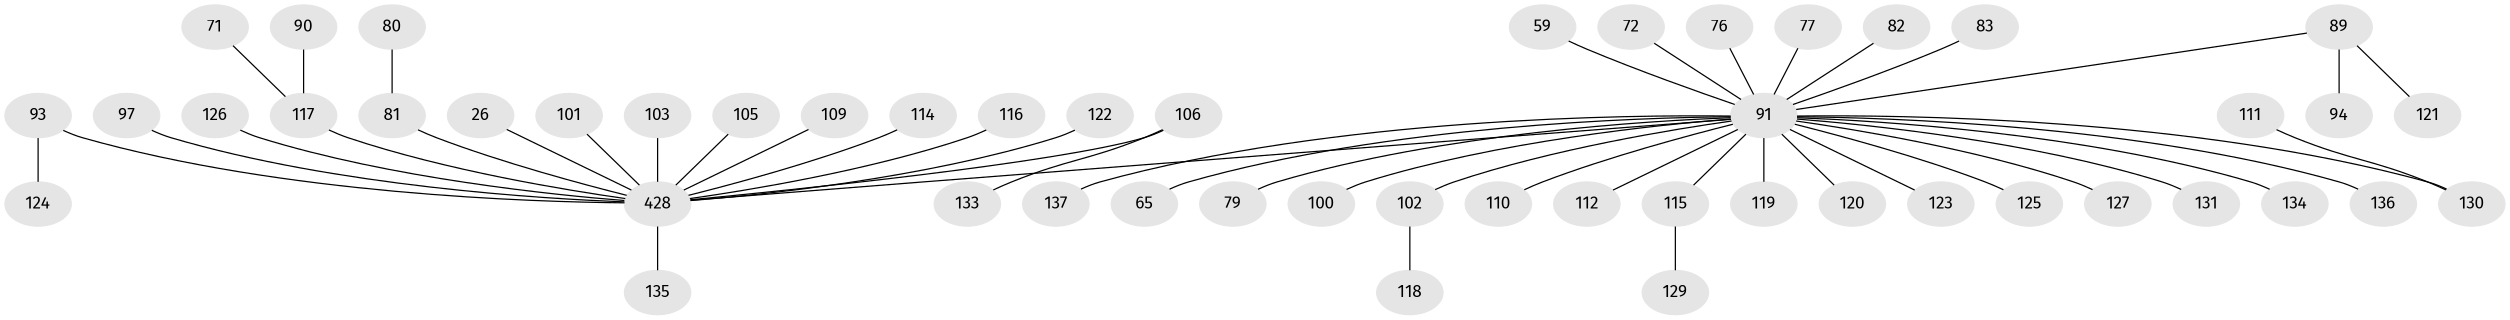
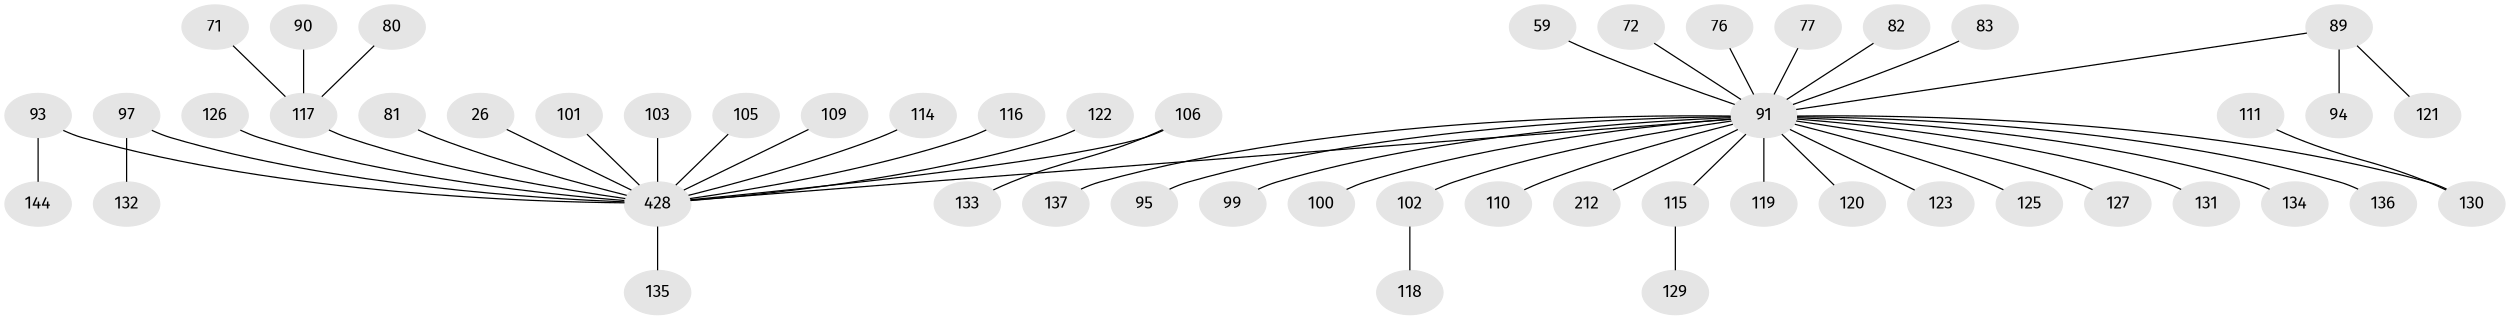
(392, 71) -> (348, 71)
(38, 204) -> (38, 204)
none -> (127, 204)
(1144, 204) -> (1144, 204)
(1233, 204) -> (1233, 204)
(1587, 204) -> (1587, 204)
